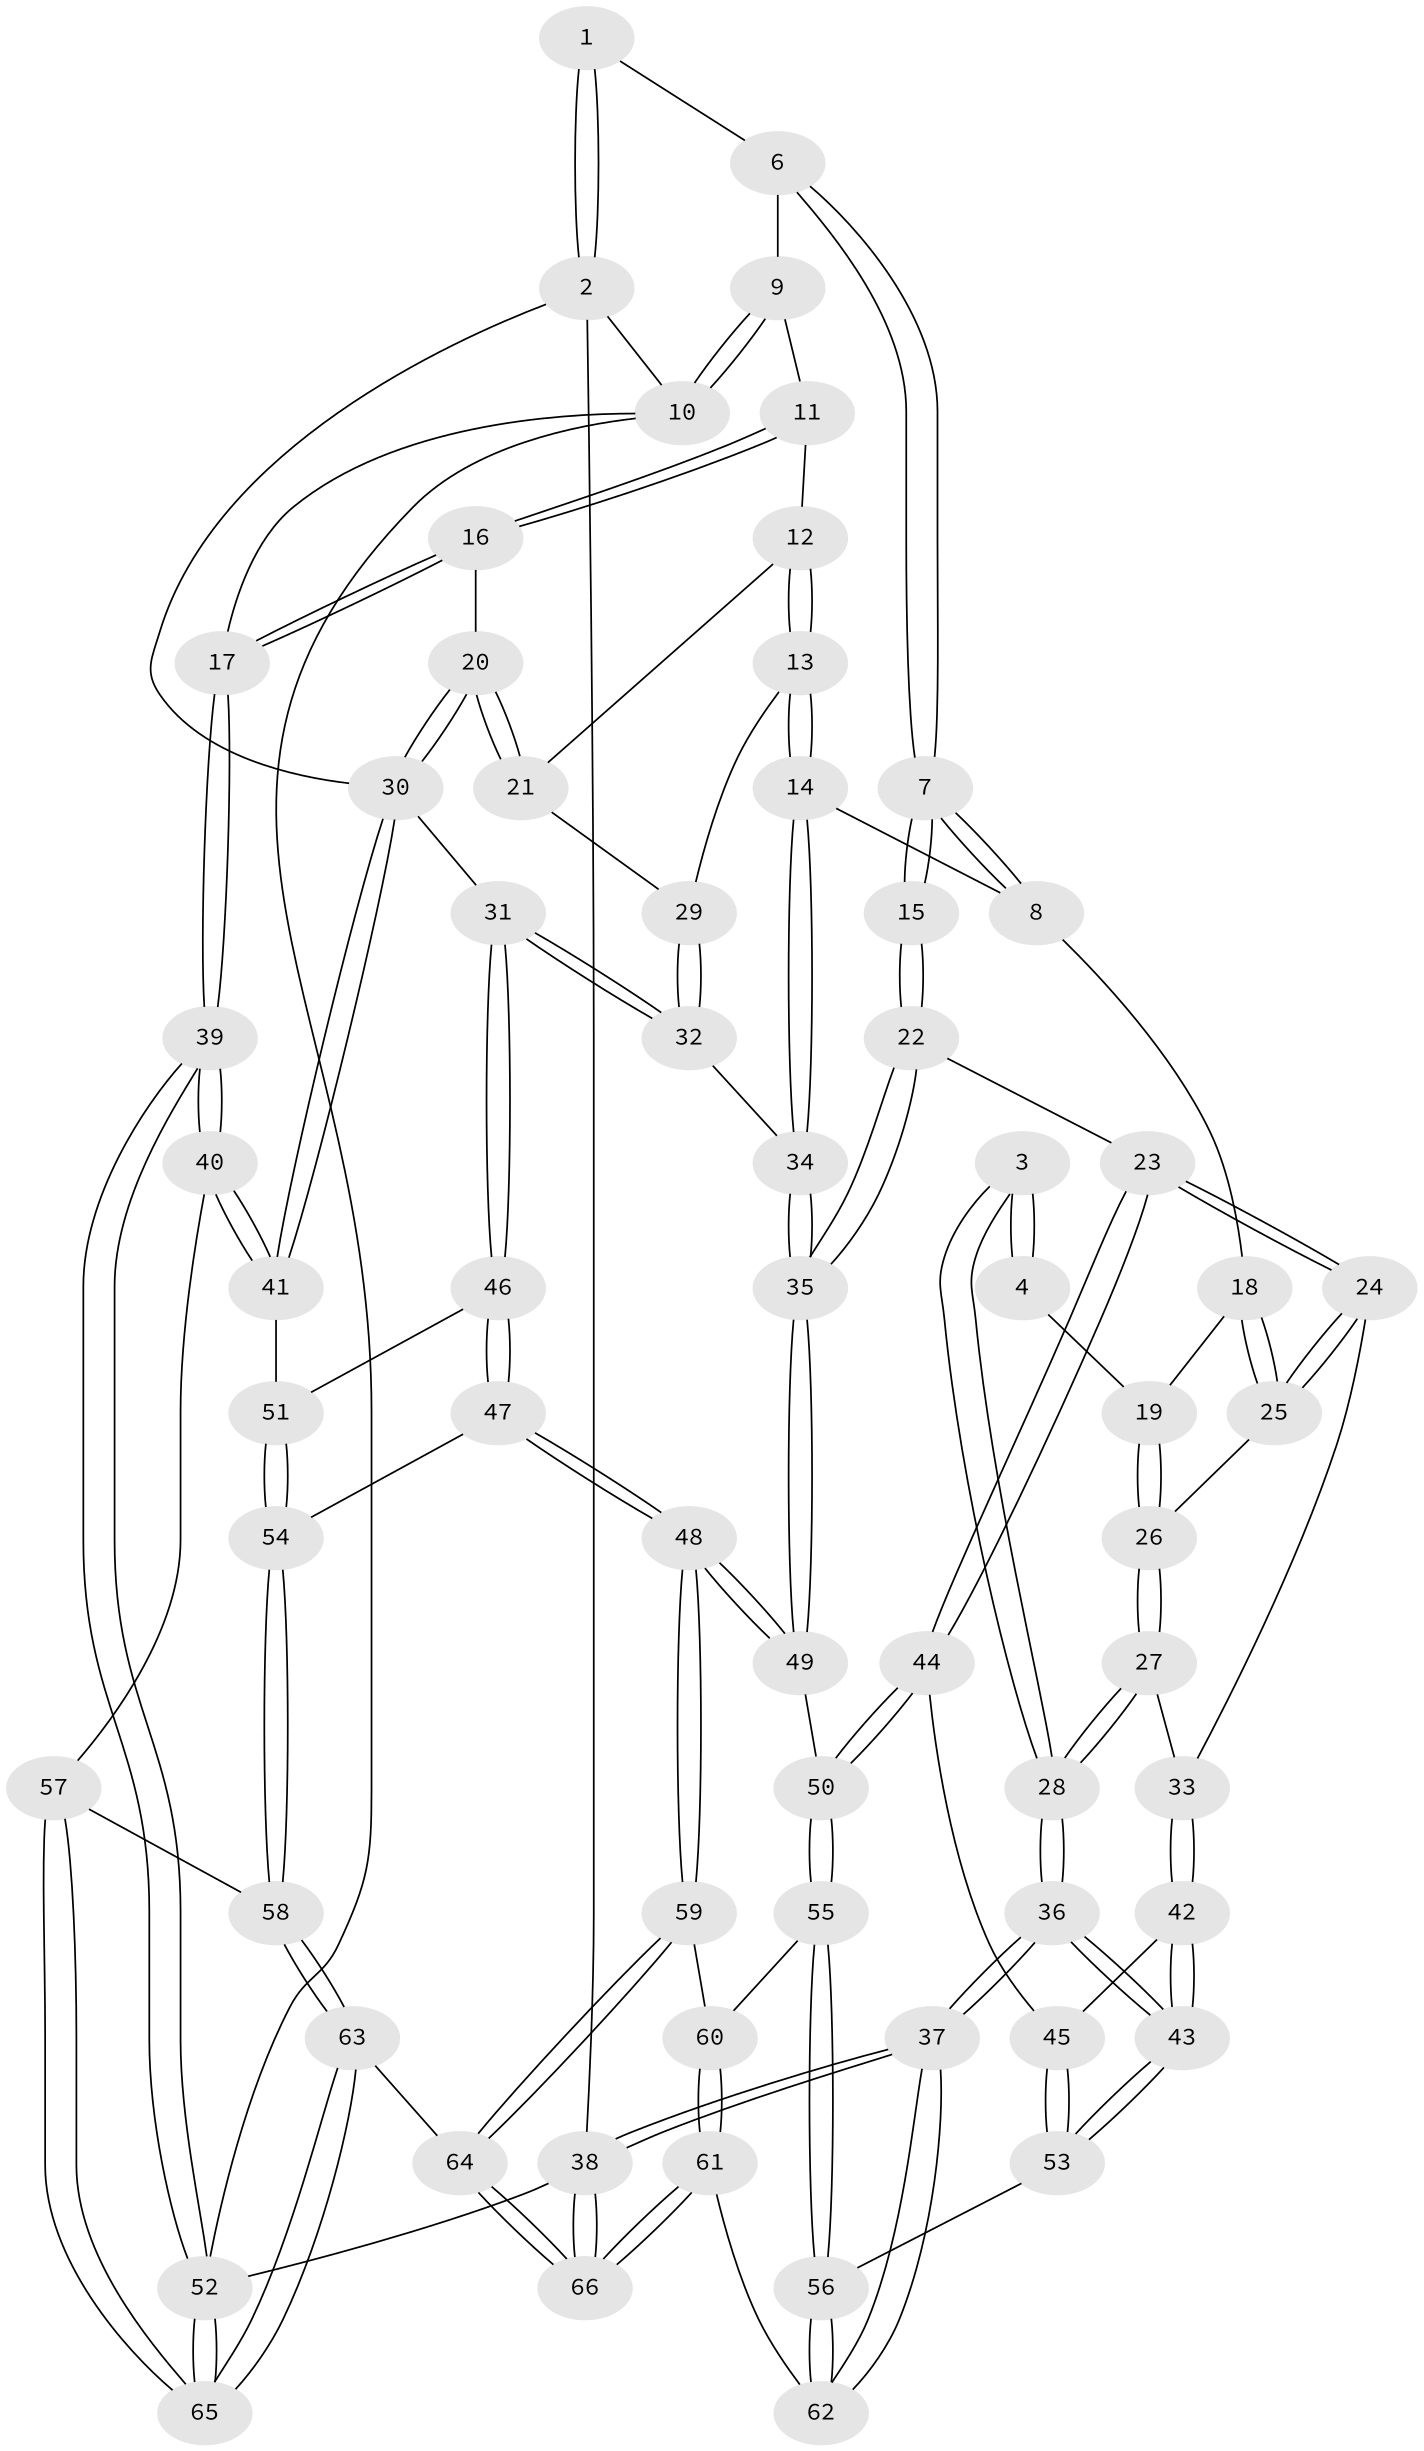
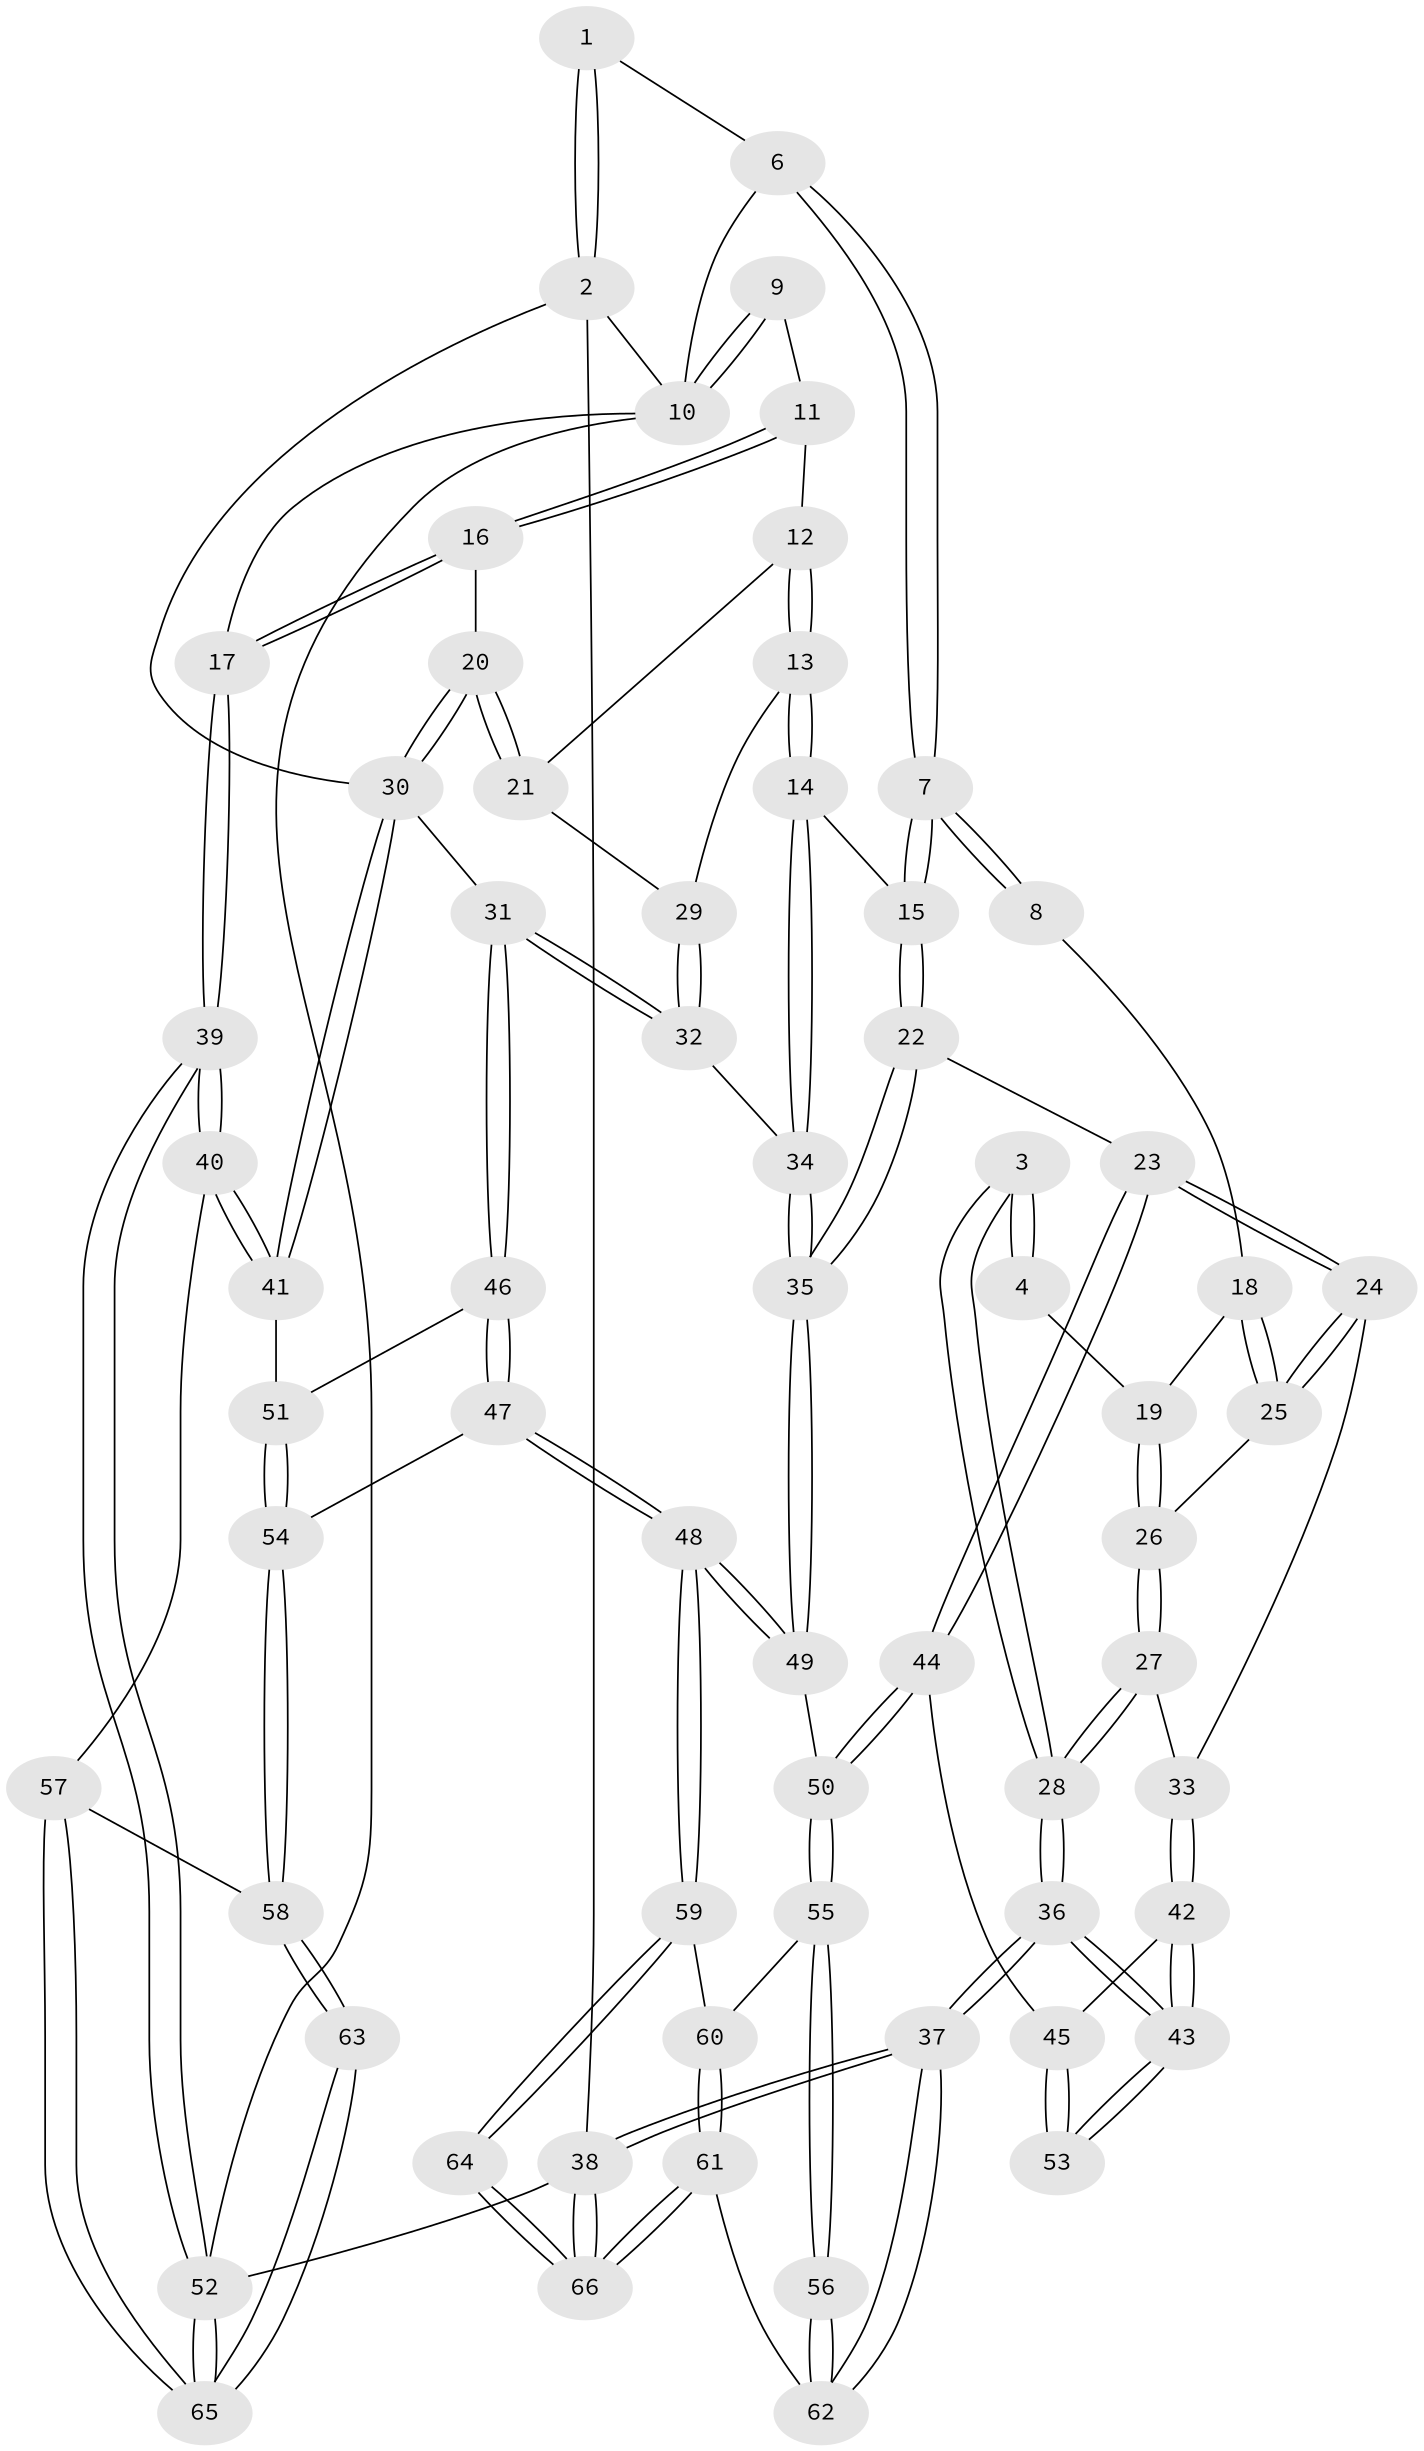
(778, 226) -> (706, 281)
(918, 851) -> (856, 851)
(406, 2101) -> none
(939, 2226) -> none
